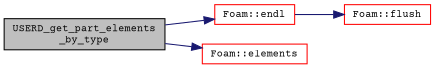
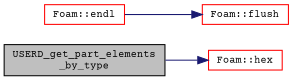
(185, 23) -> none
(255, 54) -> (245, 60)
